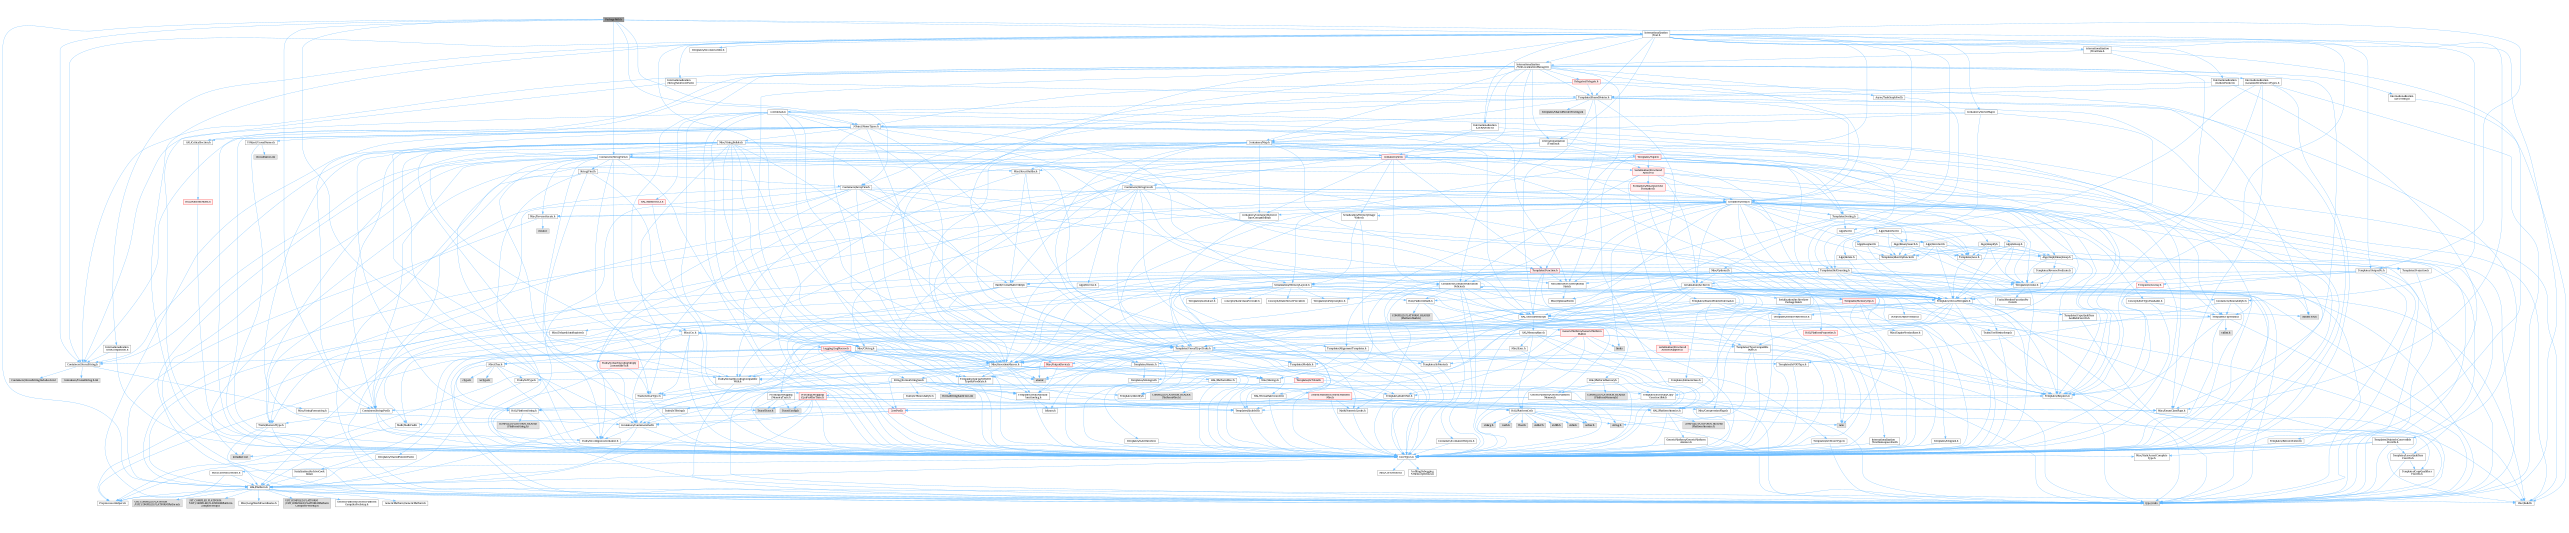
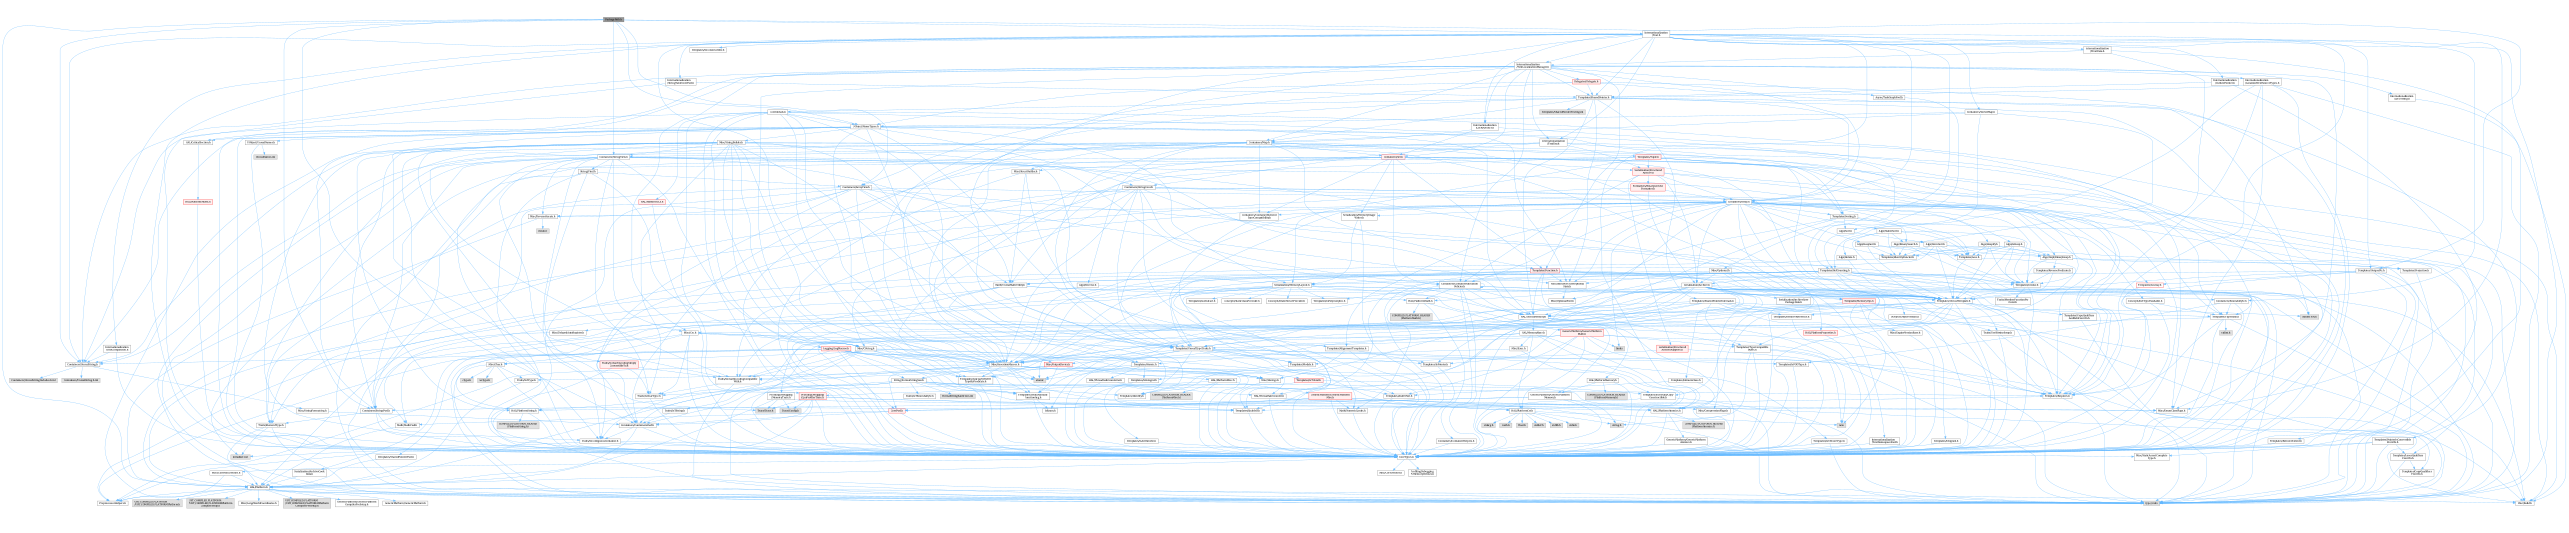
(801, 164) -> (840, 176)
none -> (1106, 380)
(1590, 425) -> none
